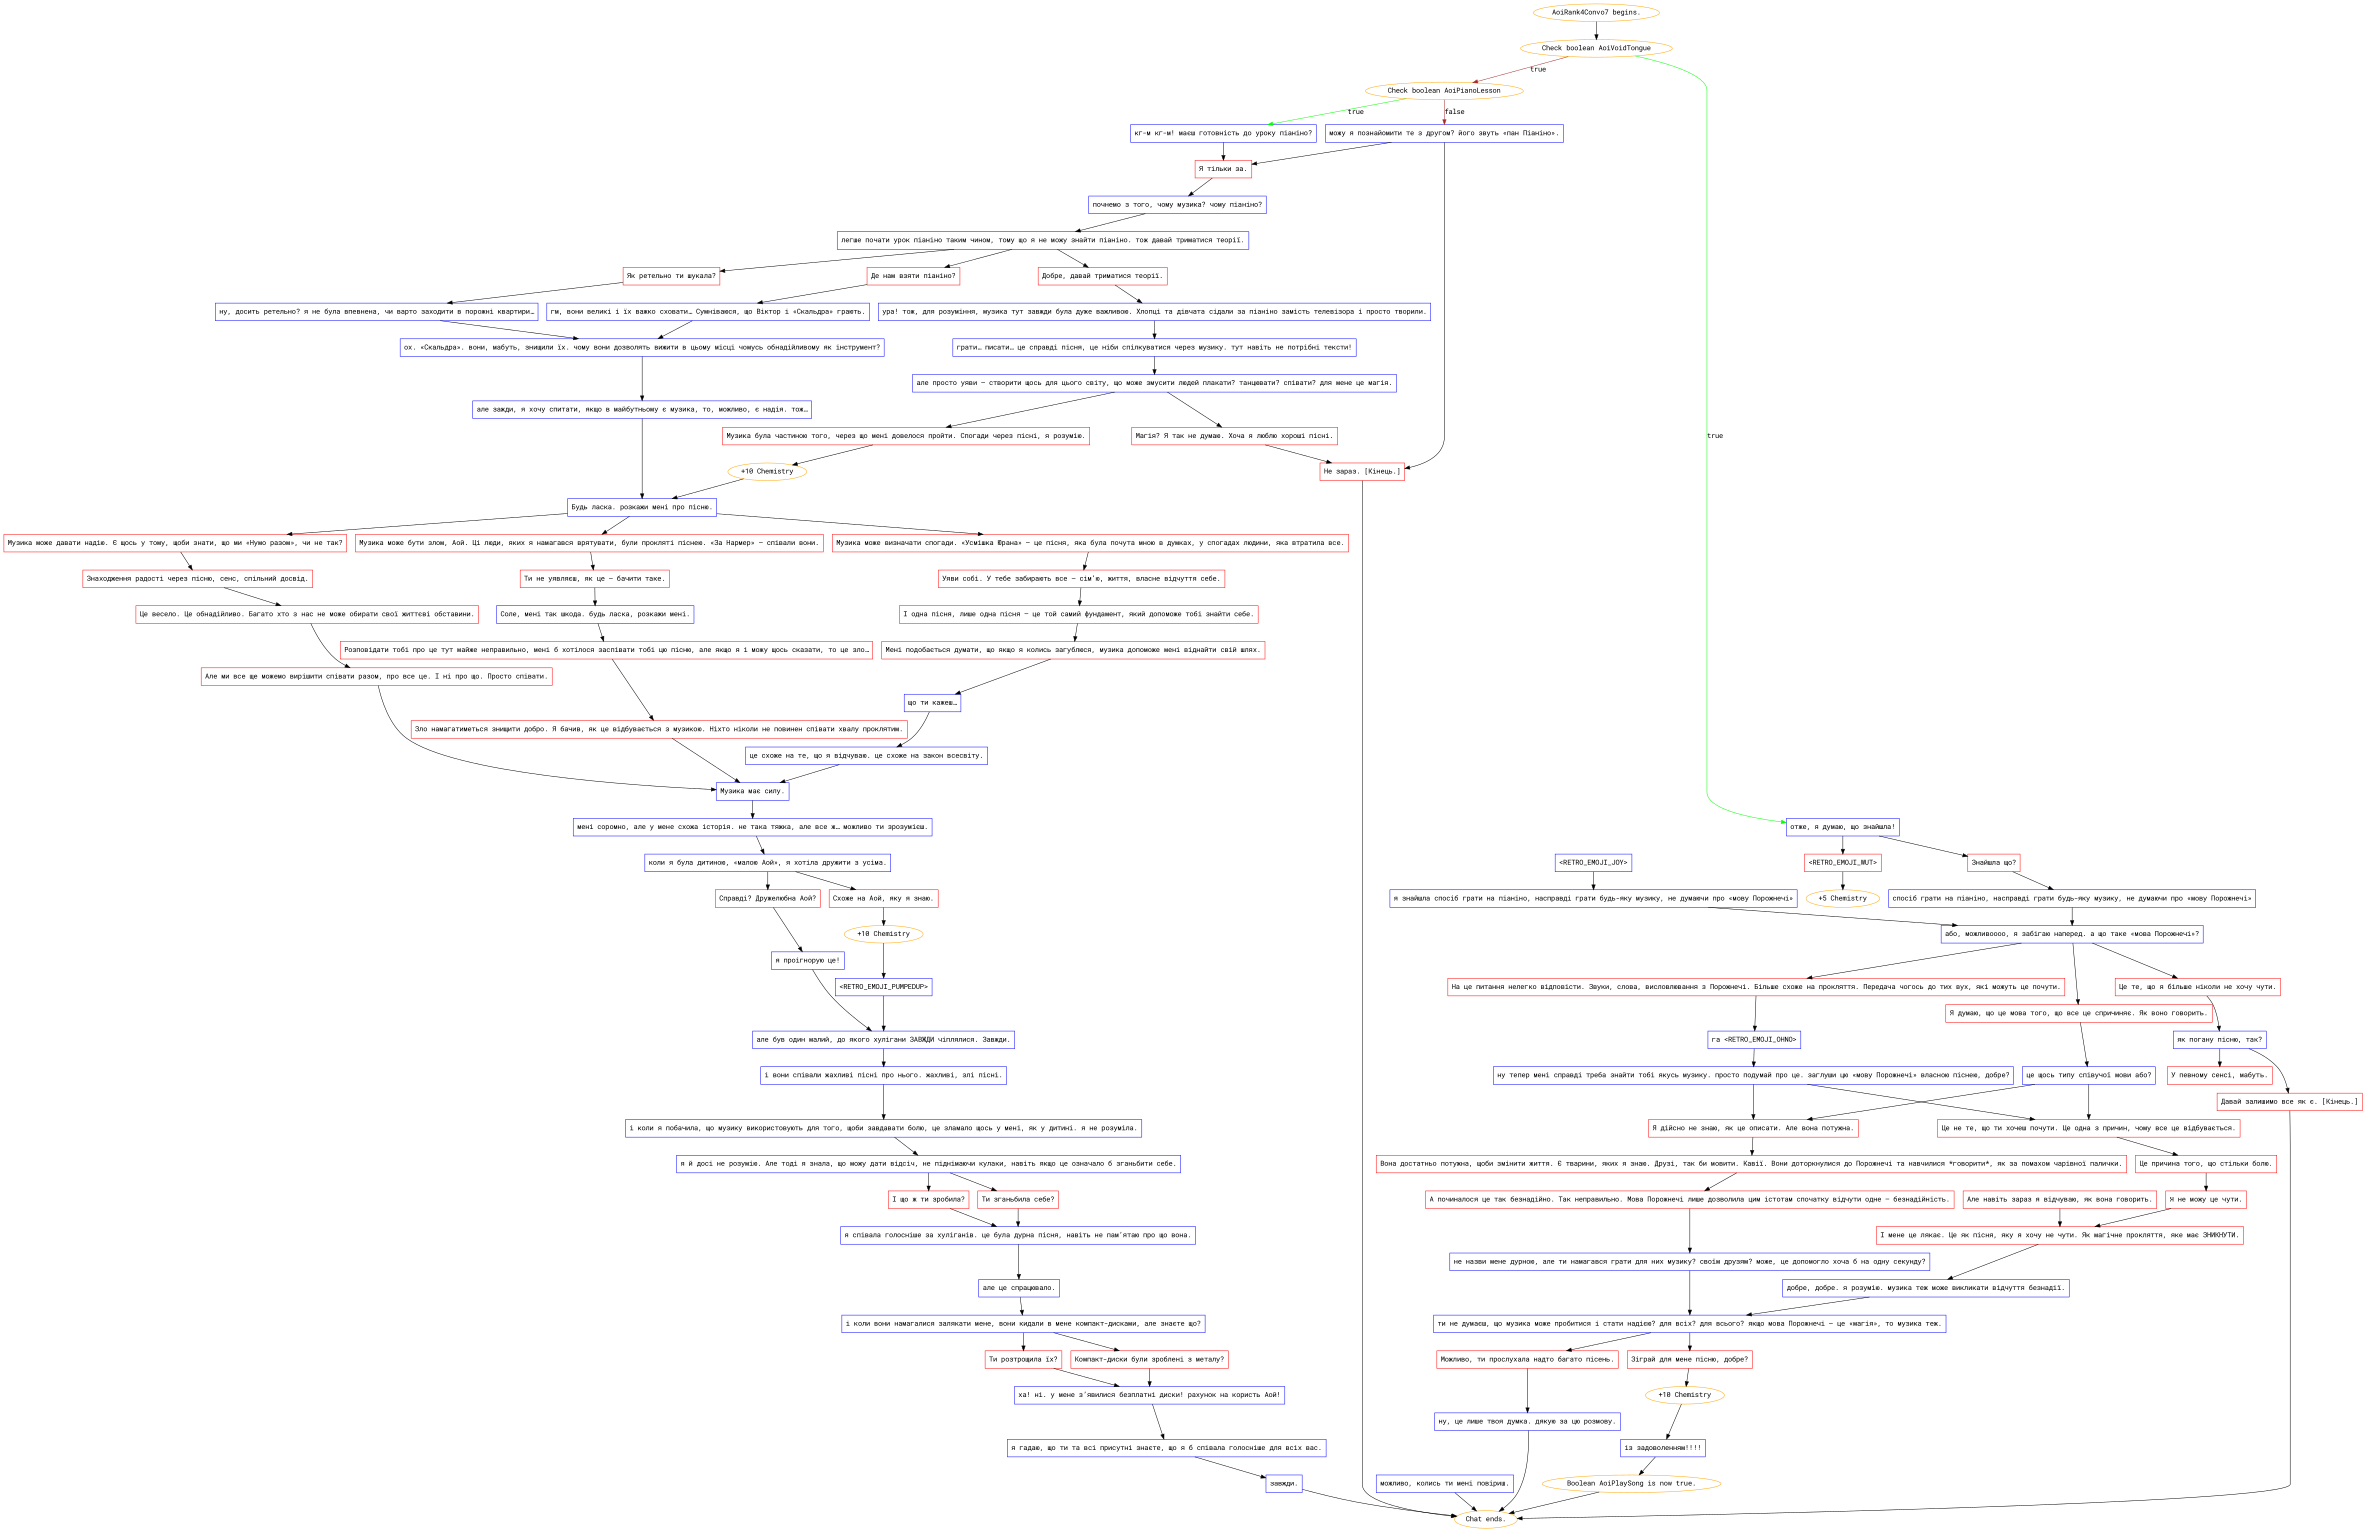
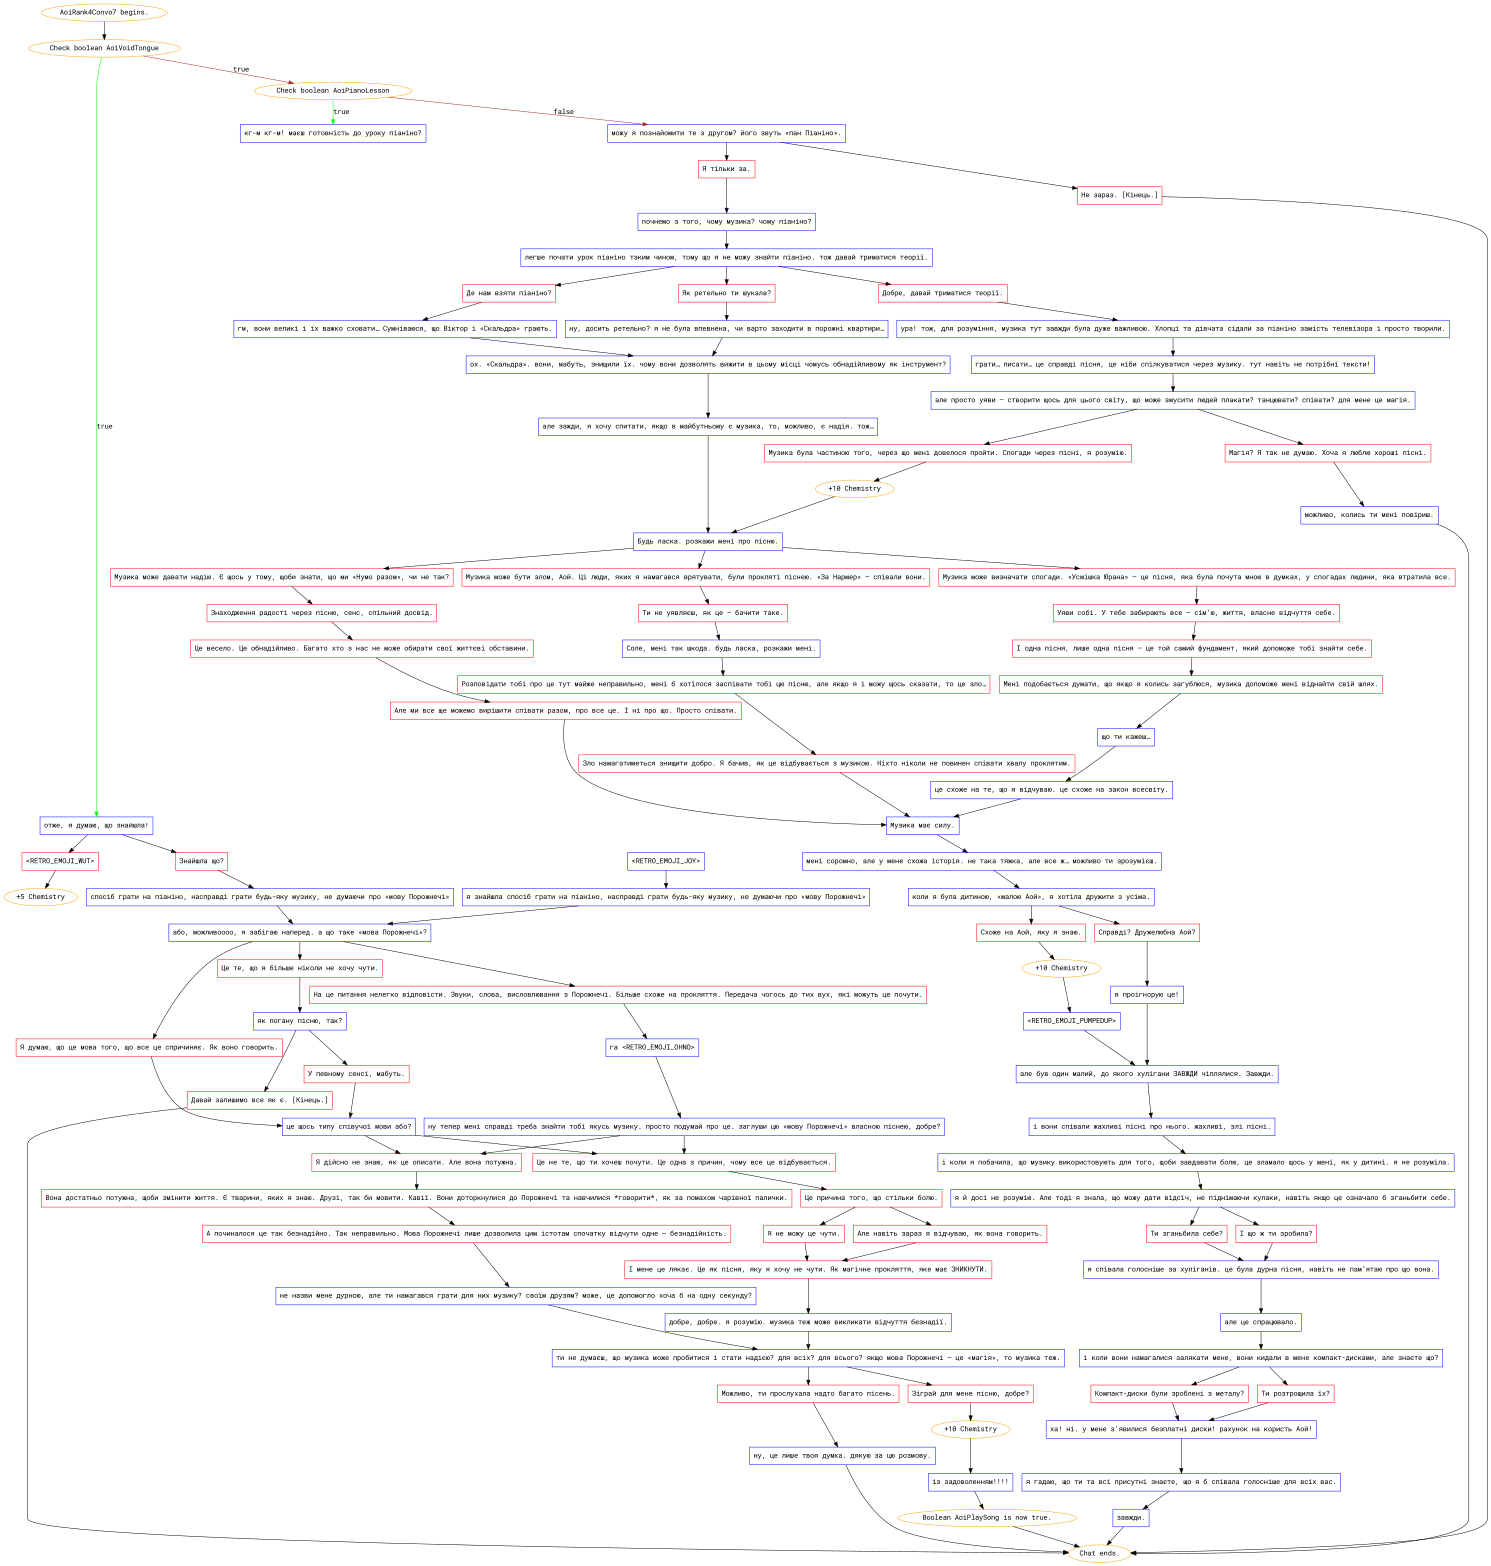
(1223, 149) -> none
(1296, 453) -> (1347, 482)
none -> (353, 1098)
none -> (908, 1215)
